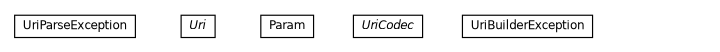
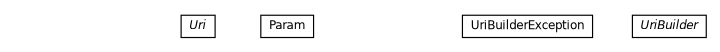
(74, 26) -> none
(387, 26) -> none
none -> (669, 26)
